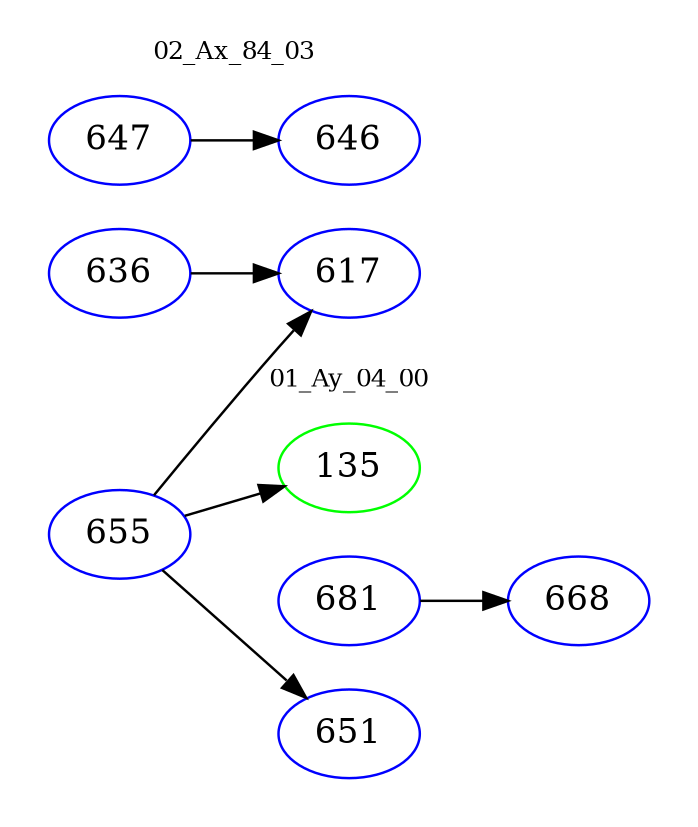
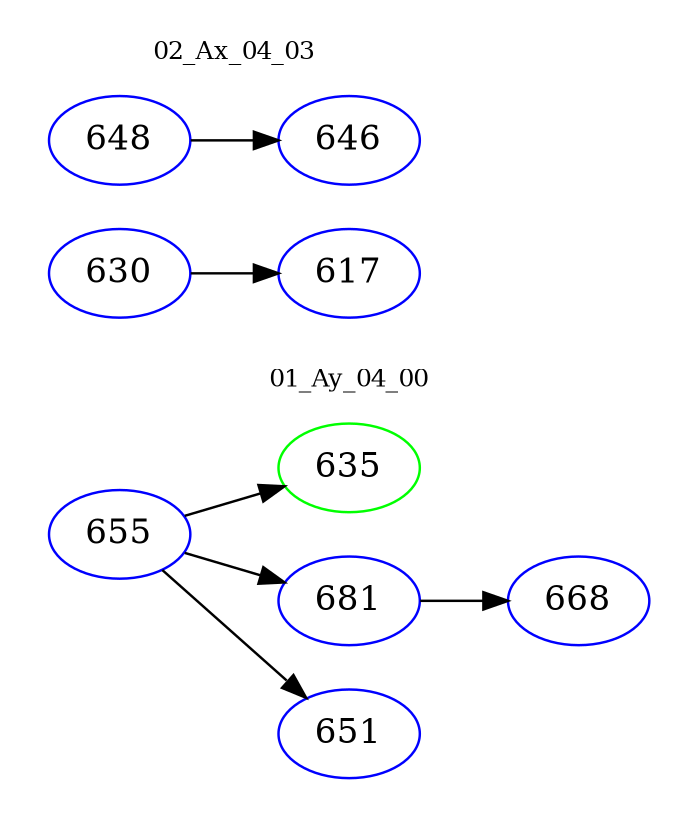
(234, 53) -> (234, 53)
(120, 140) -> (120, 140)
(120, 273) -> (120, 273)
(223, 412) -> (222, 564)
(349, 468) -> (349, 468)
